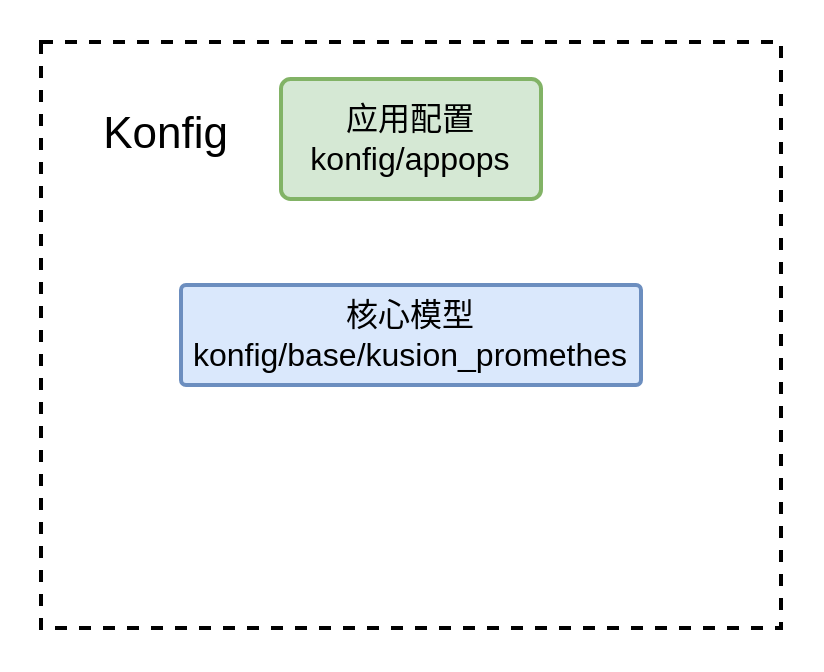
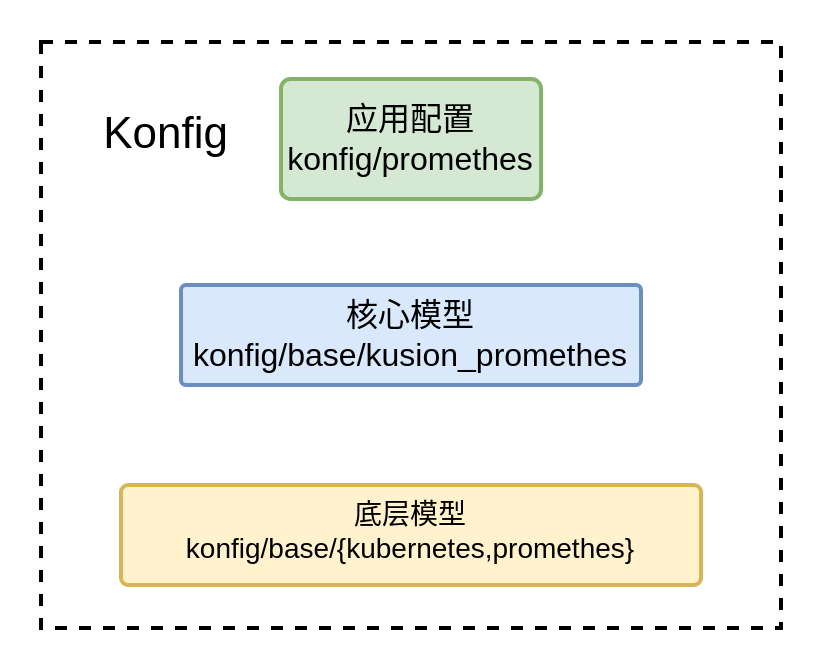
(411, 139) -> (411, 139)
none -> (411, 535)
